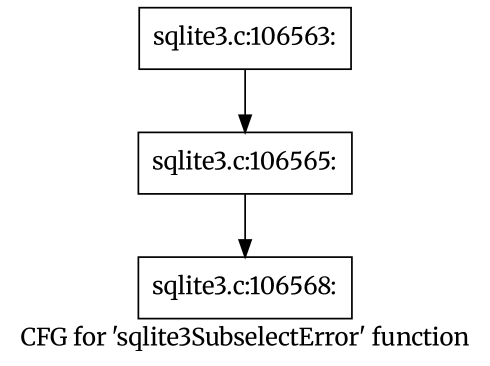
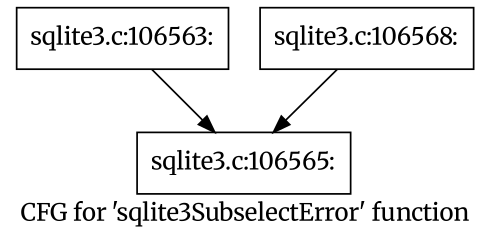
(245, 217) -> (311, 95)
